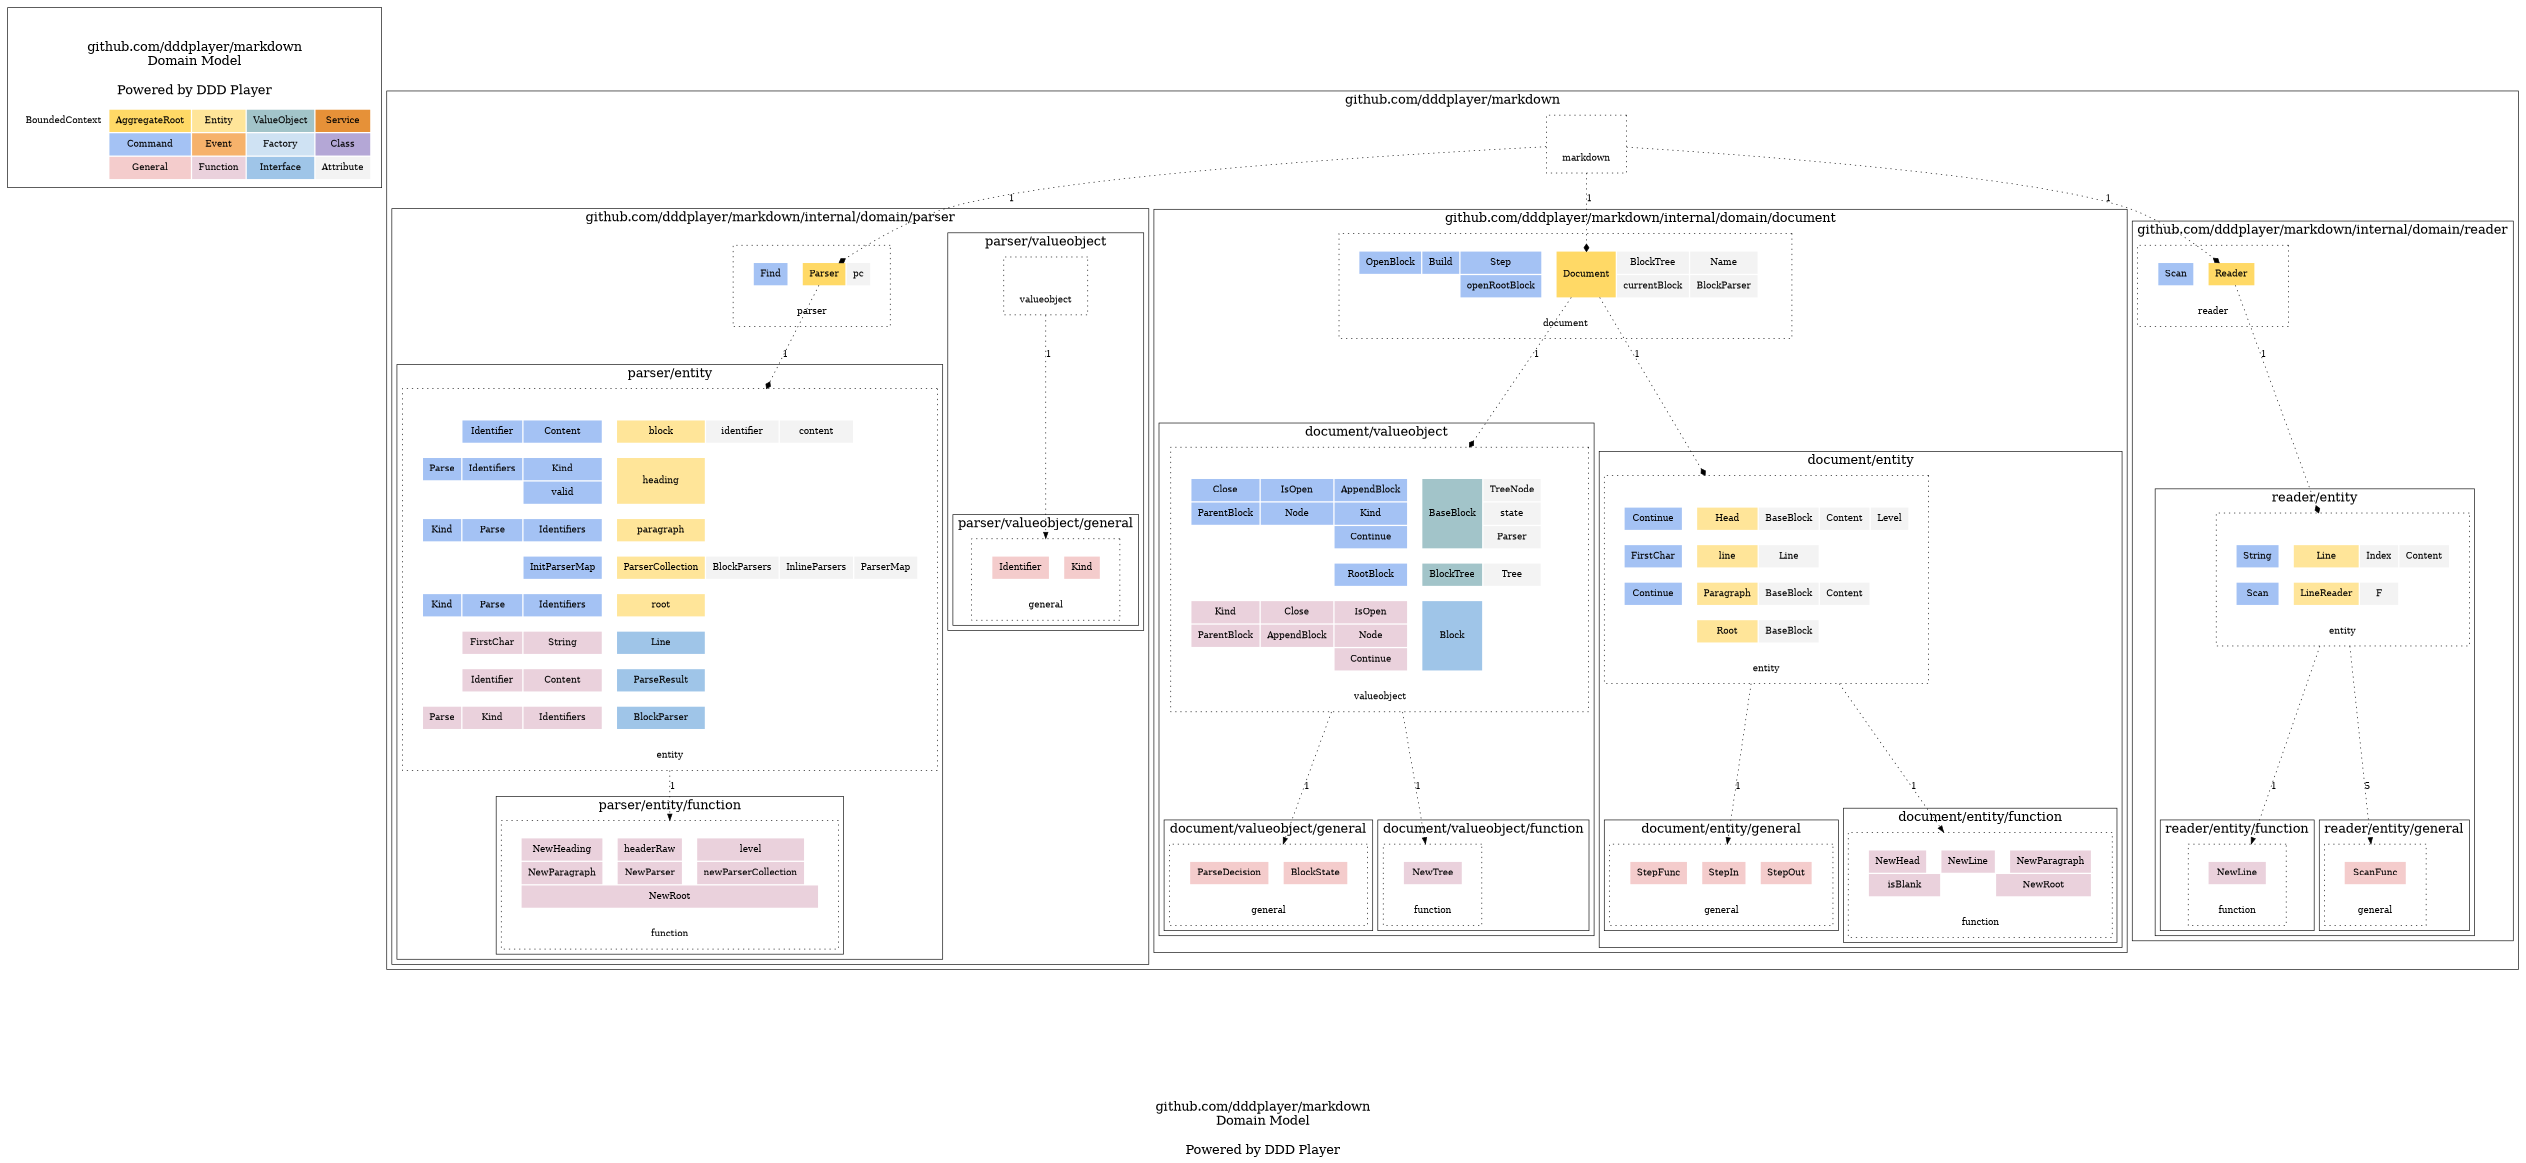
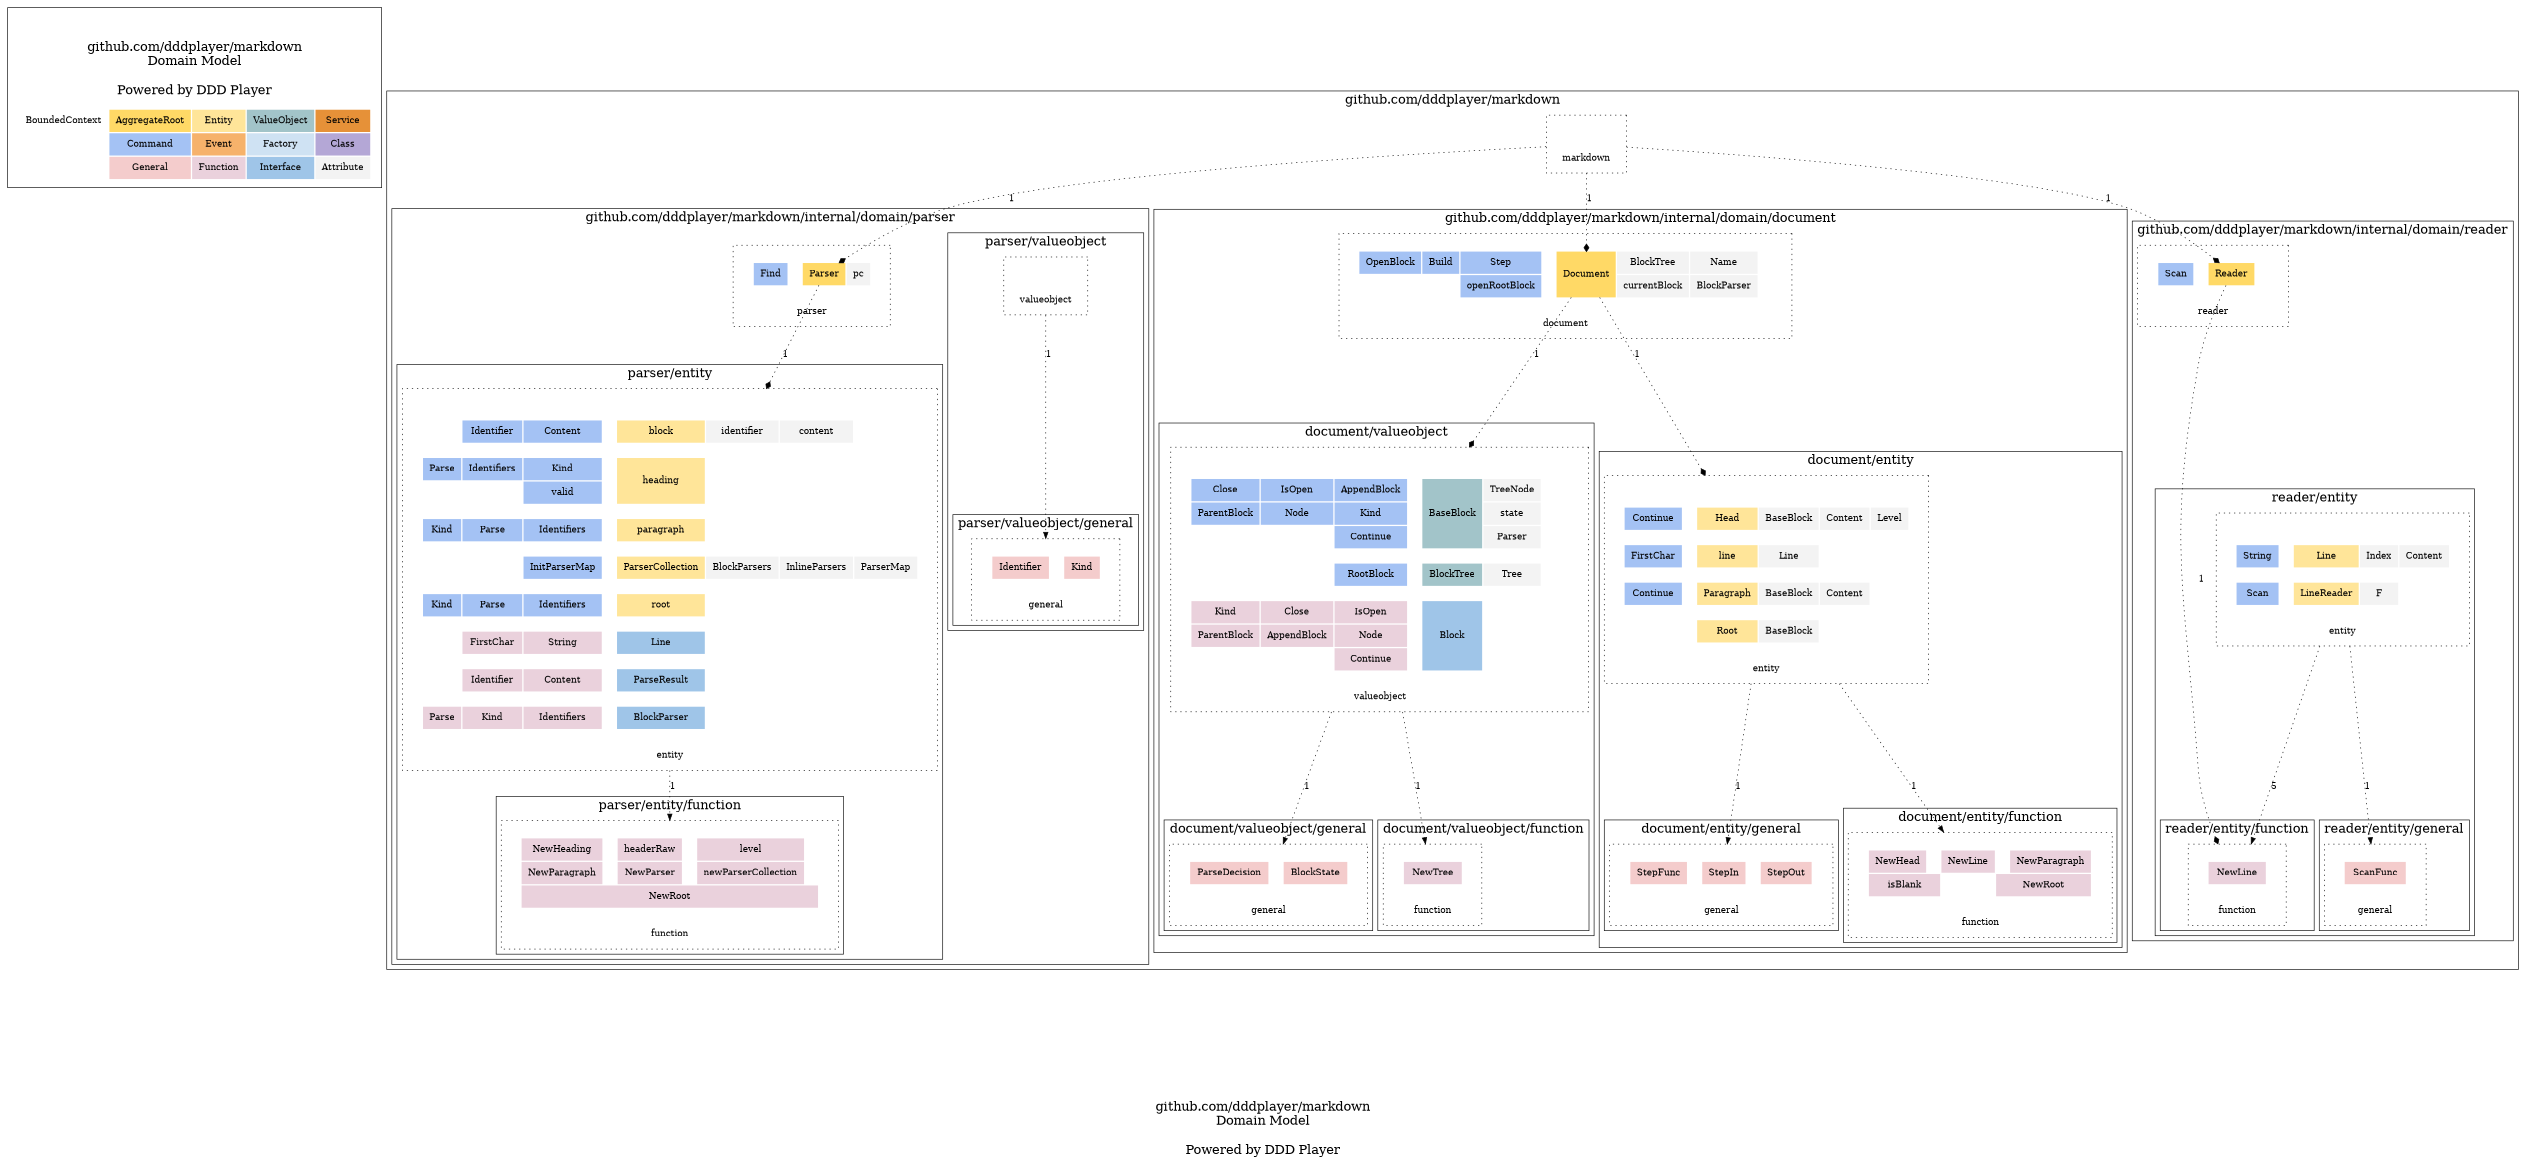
(2276, 395) -> (2181, 560)
(2274, 787) -> (2274, 787)
(2368, 787) -> (2368, 787)
